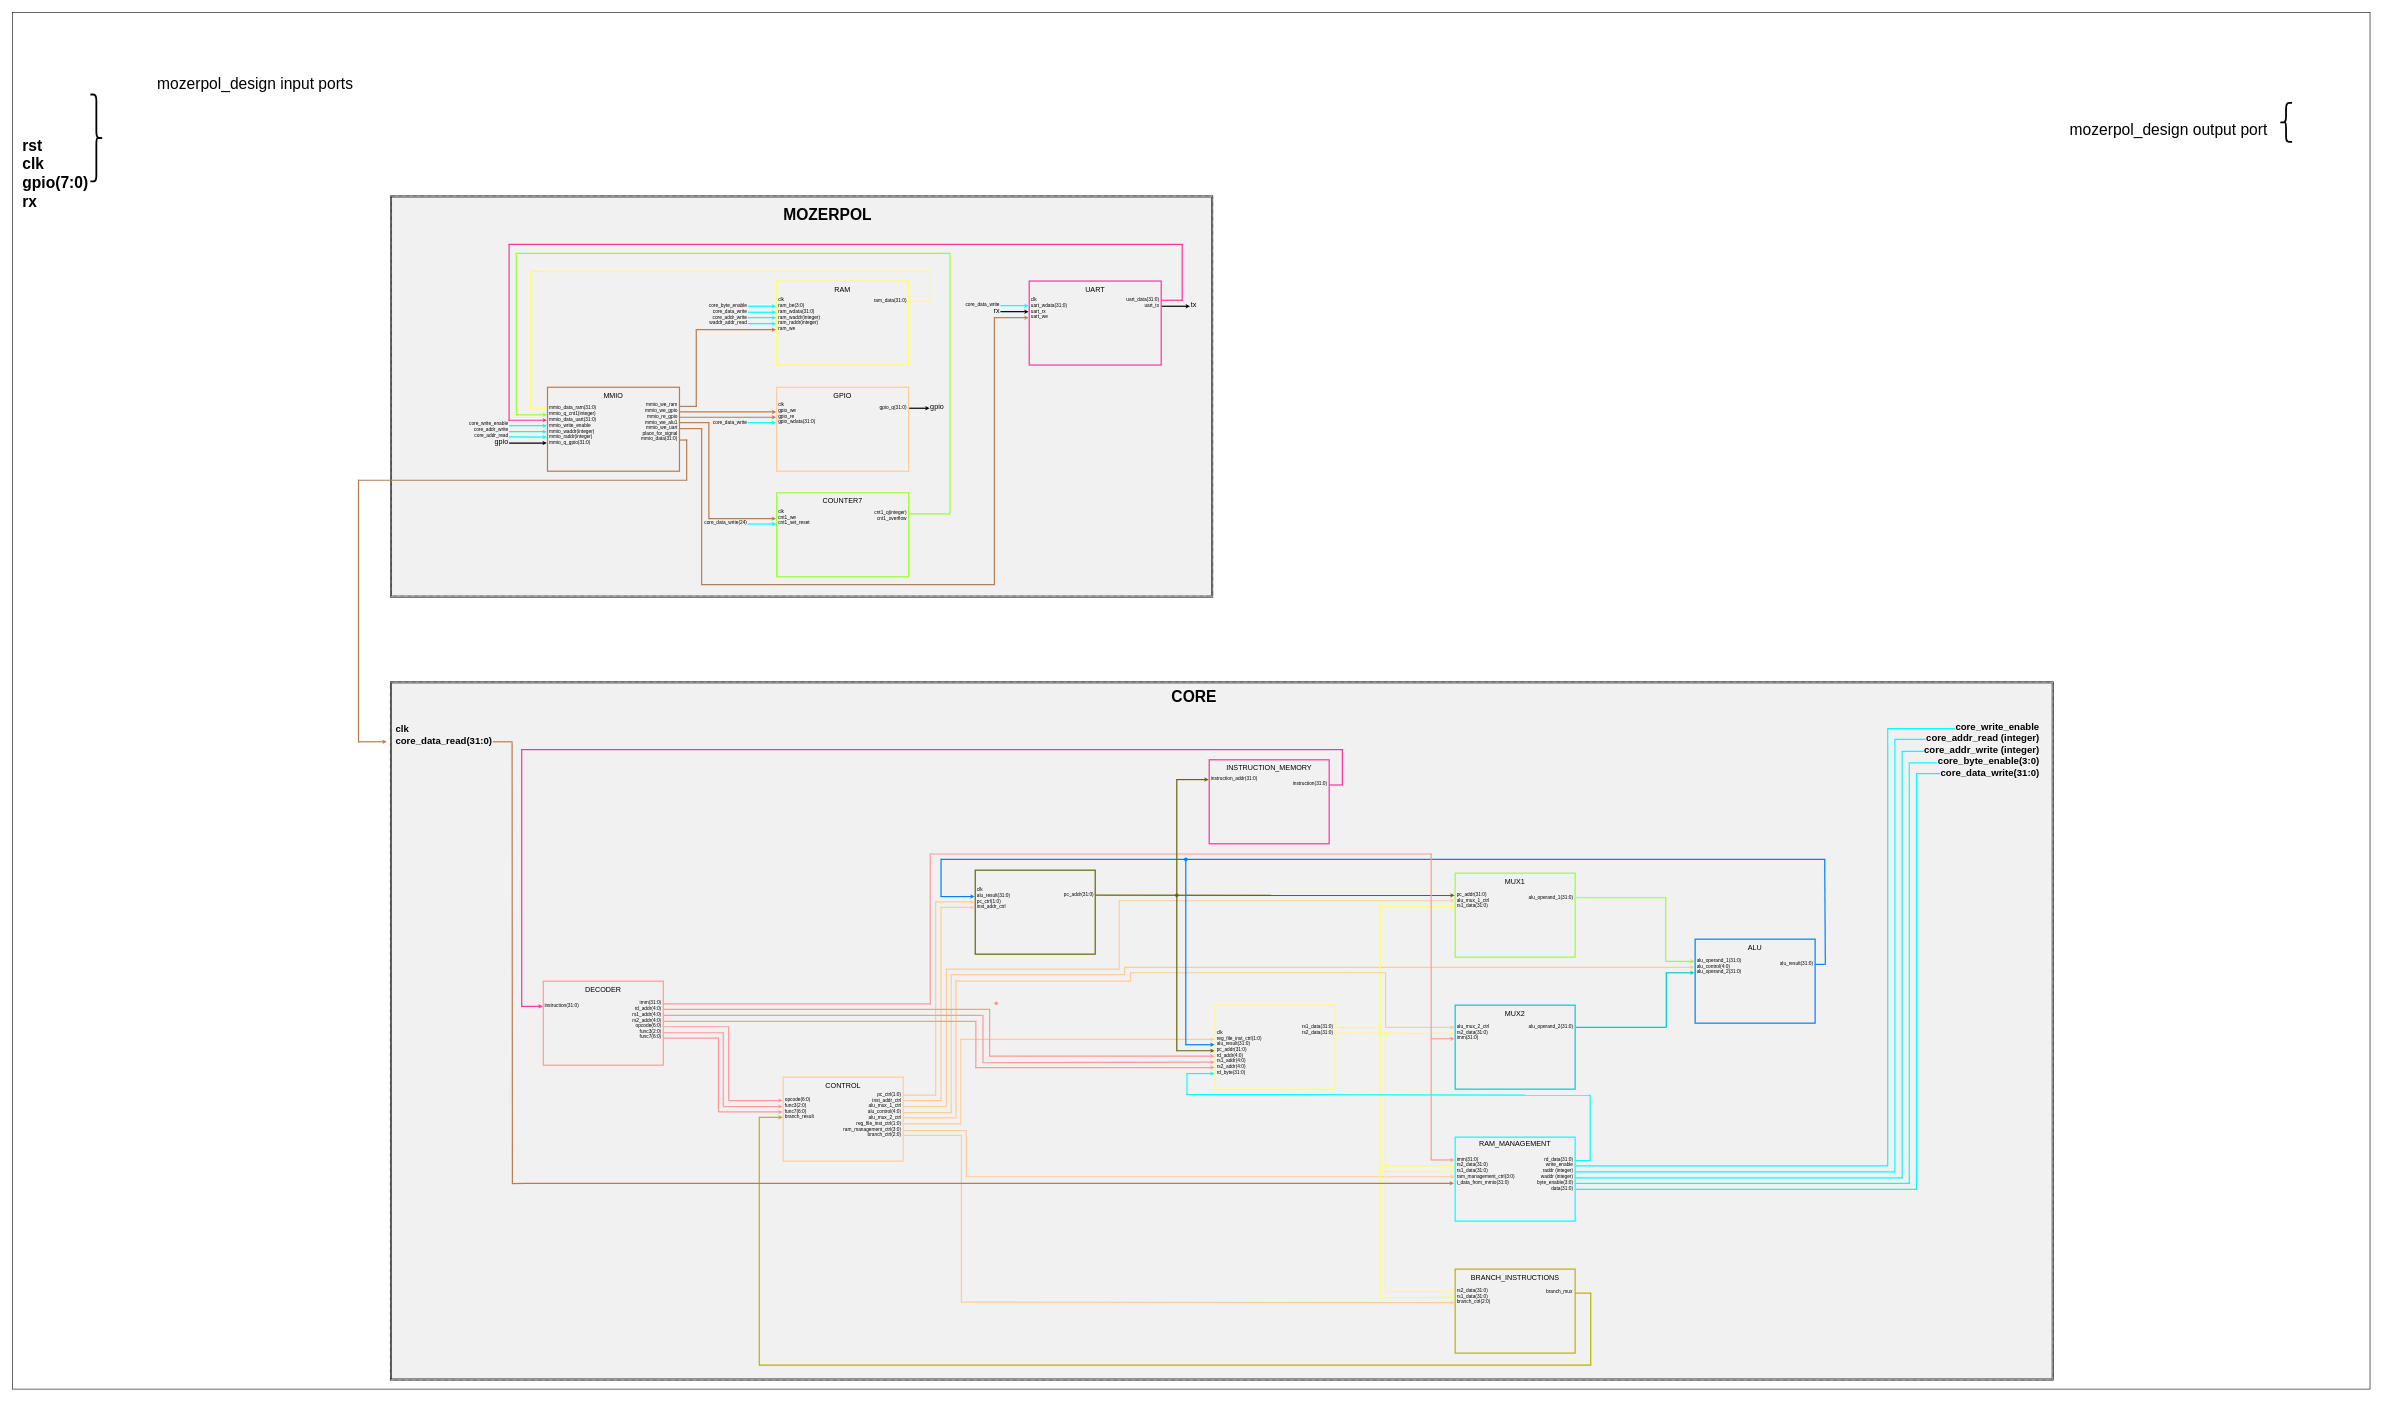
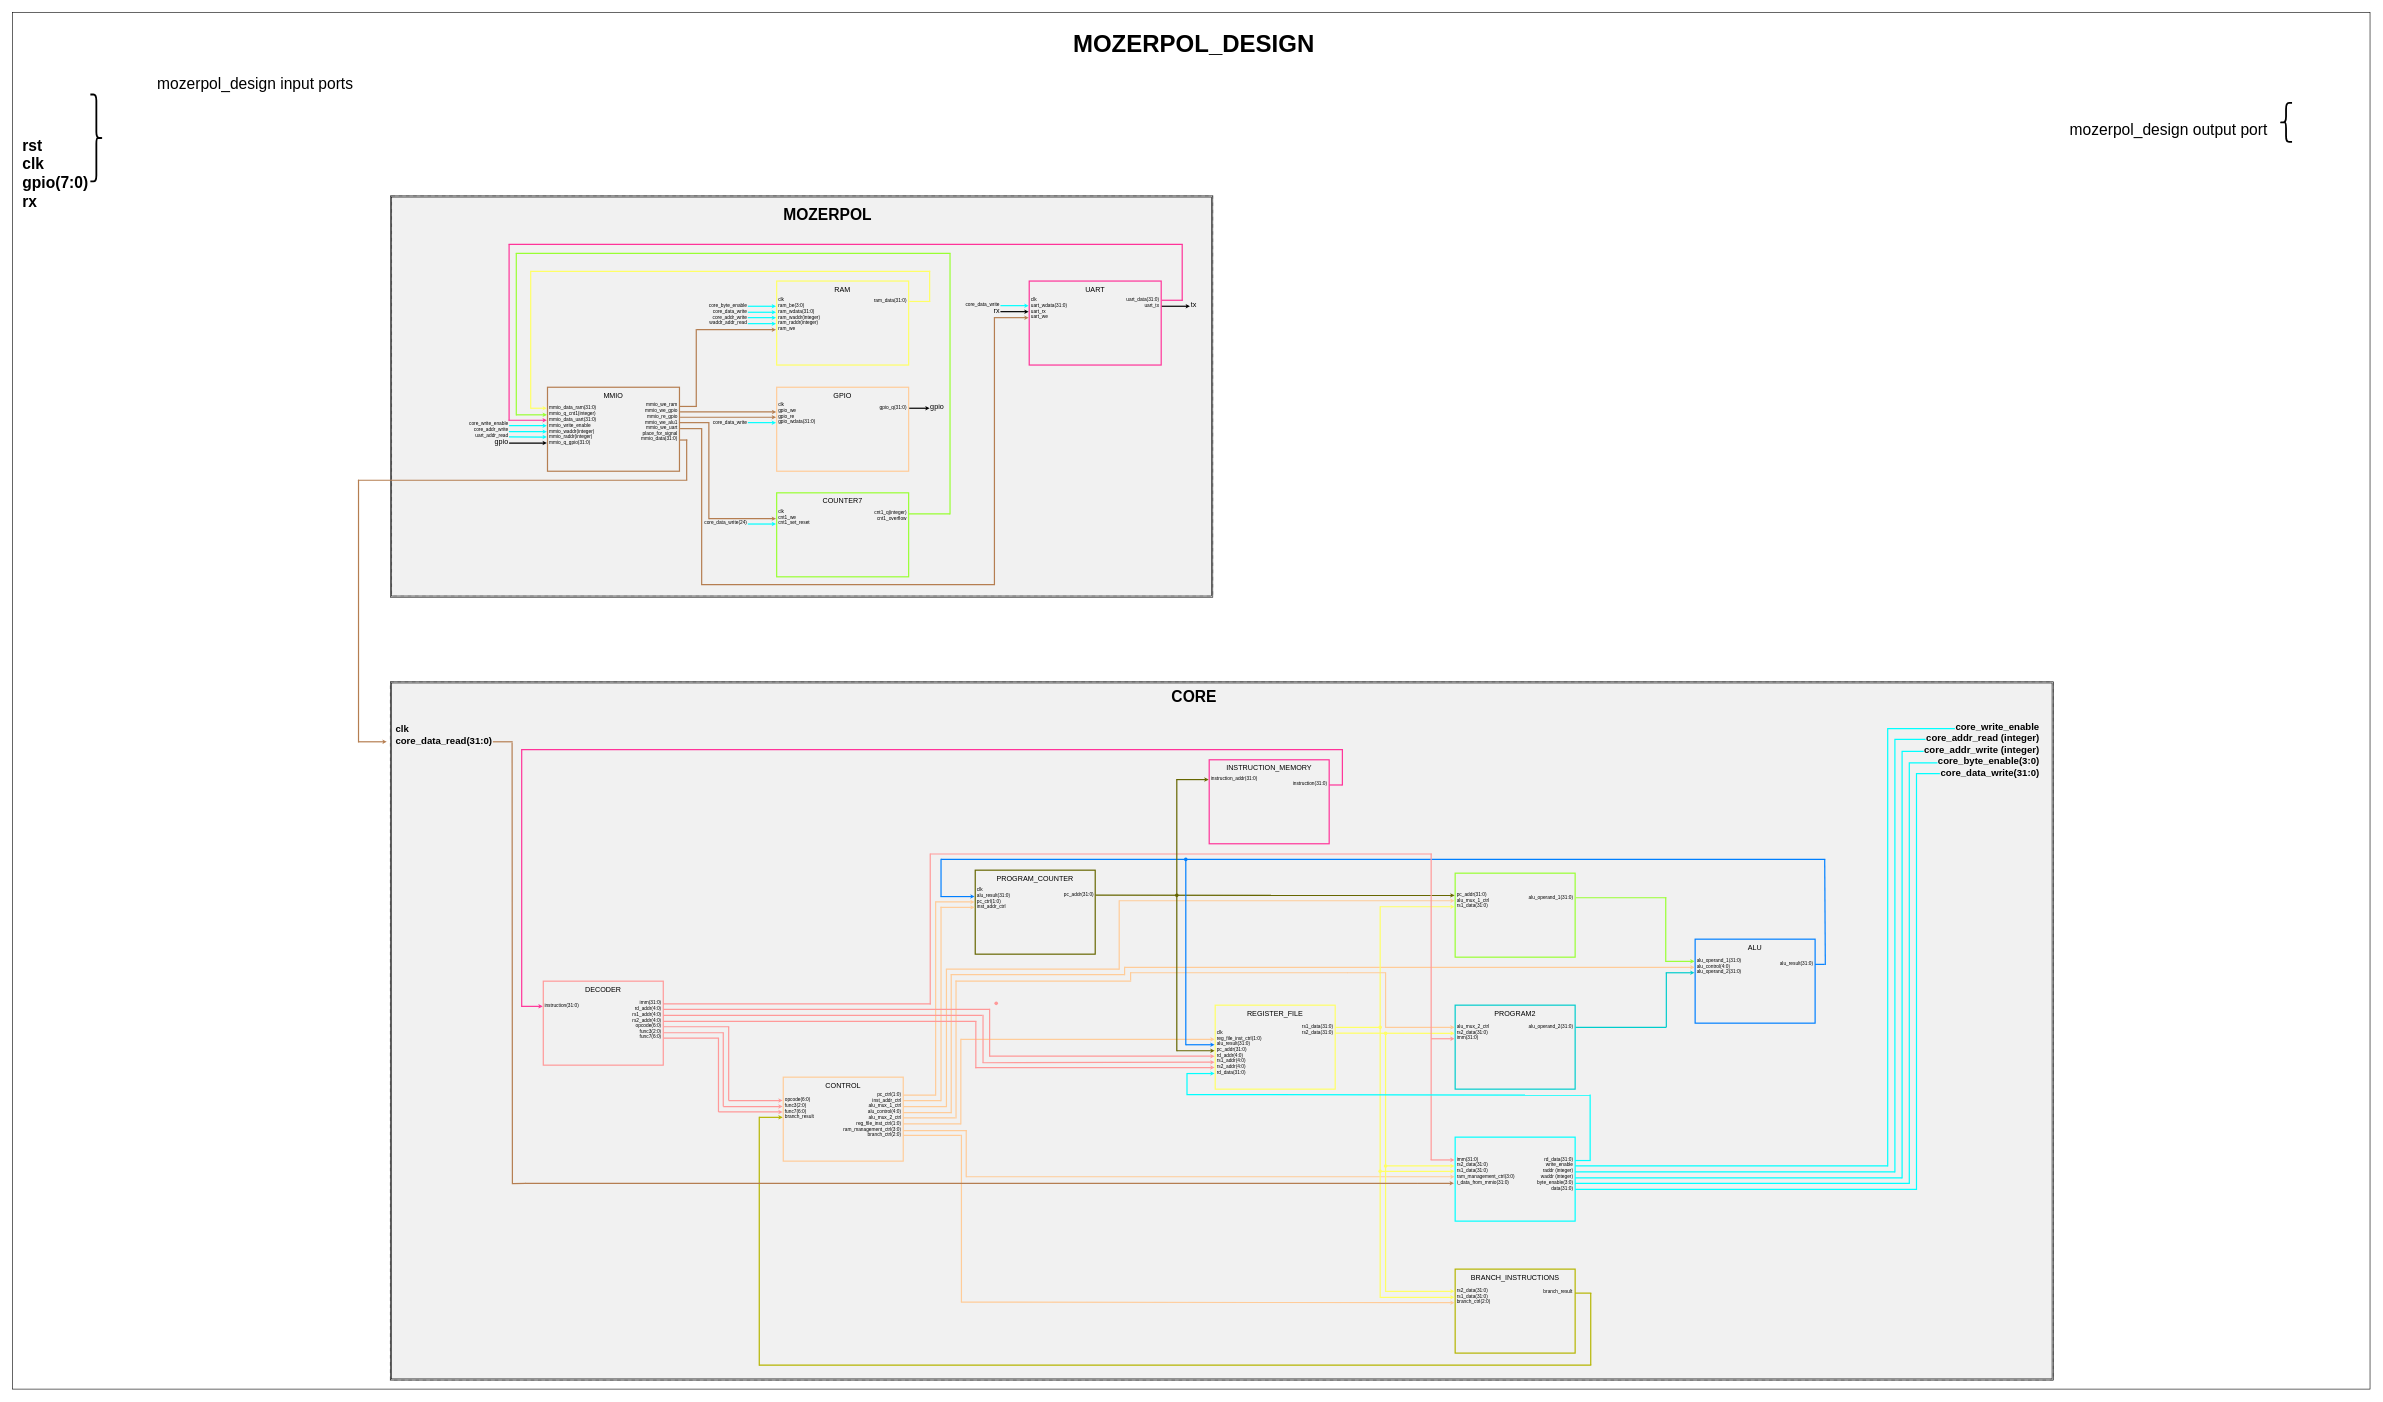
none -> (1194, 43)
(488, 430) -> (488, 430)
none -> (1035, 879)
(1515, 882) -> none
none -> (1275, 1014)
(1515, 1014) -> (1515, 1014)
(1241, 1053) -> (1241, 1053)
(1515, 1145) -> none
(1556, 1292) -> (1556, 1292)
